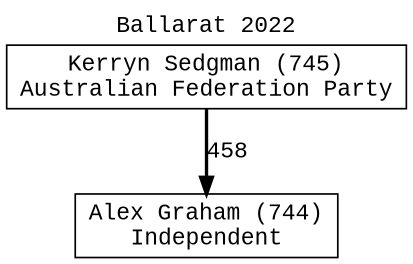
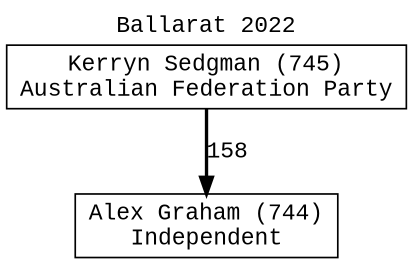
(227, 151) -> (227, 151)
